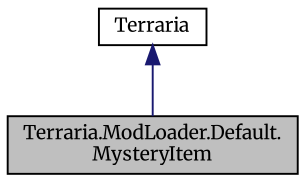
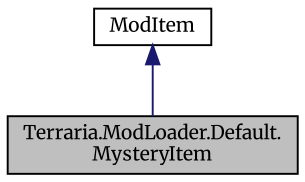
(153, 27) -> (153, 27)
